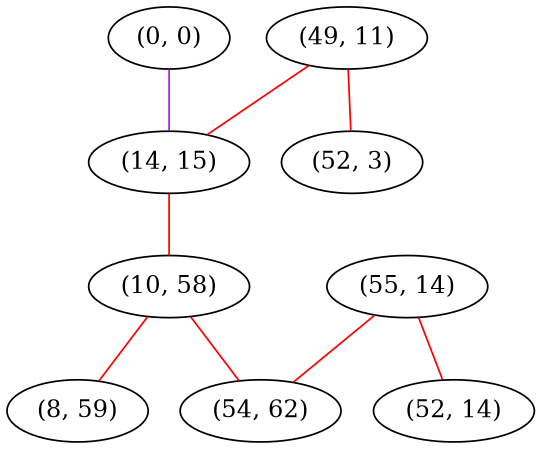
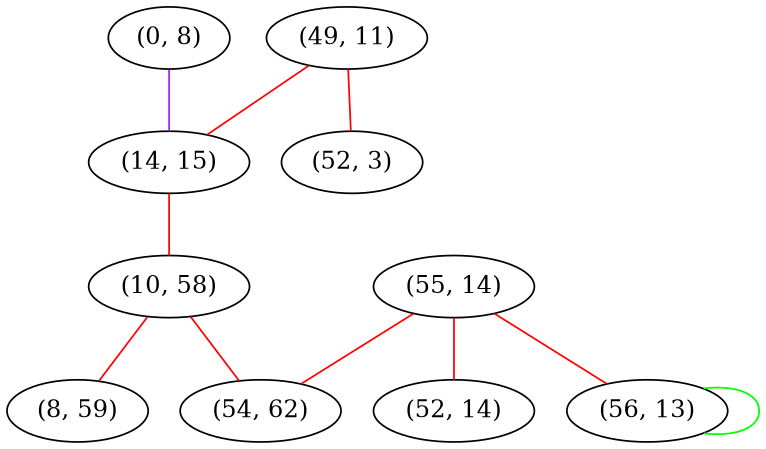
(169, 38) -> (169, 38)
none -> (647, 411)
